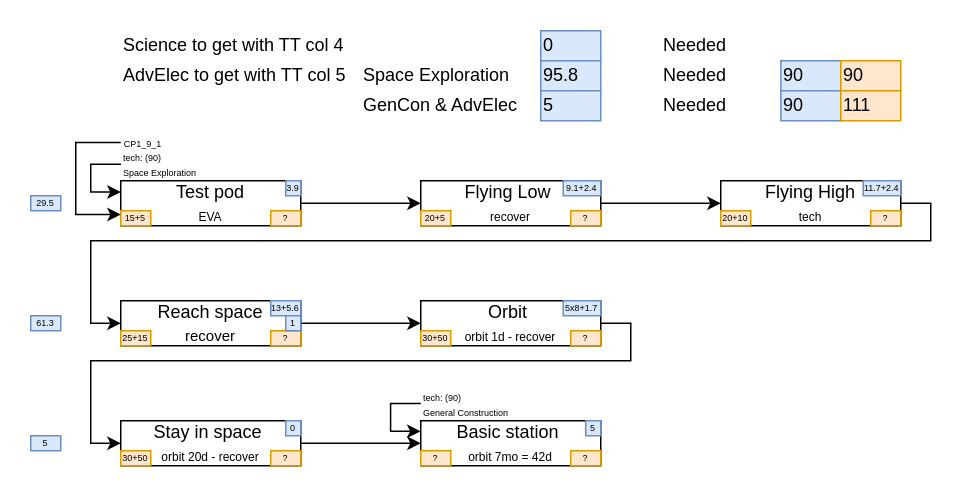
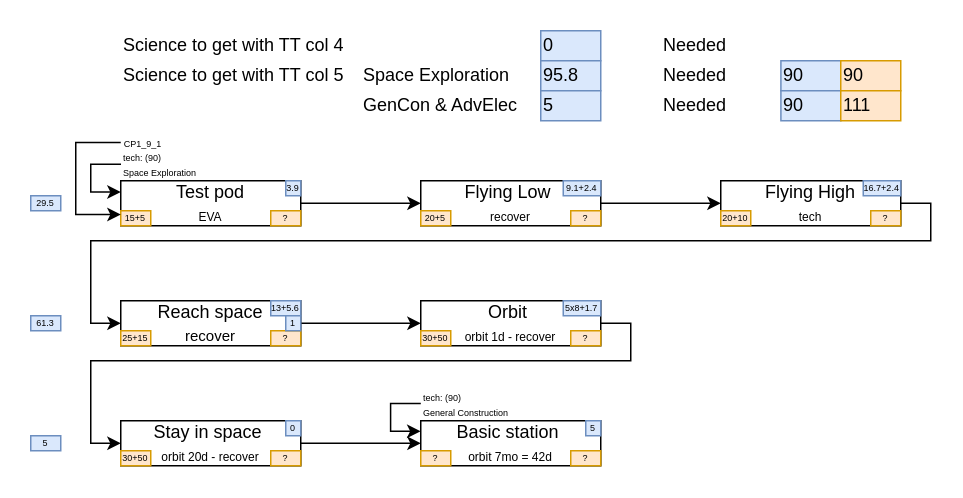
(242, 76) -> (242, 76)
(882, 188) -> (882, 188)
